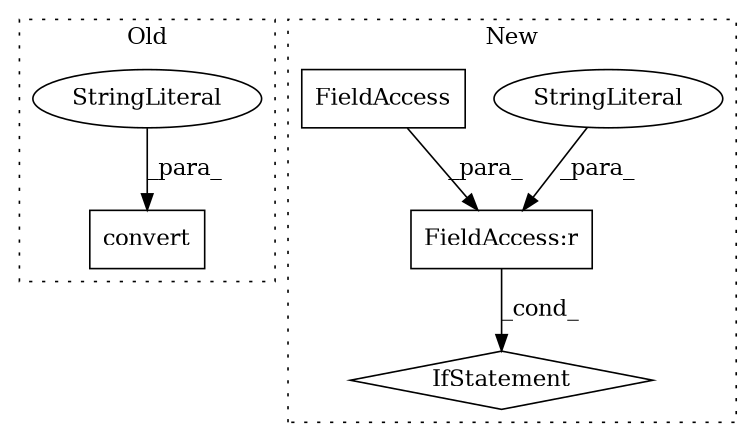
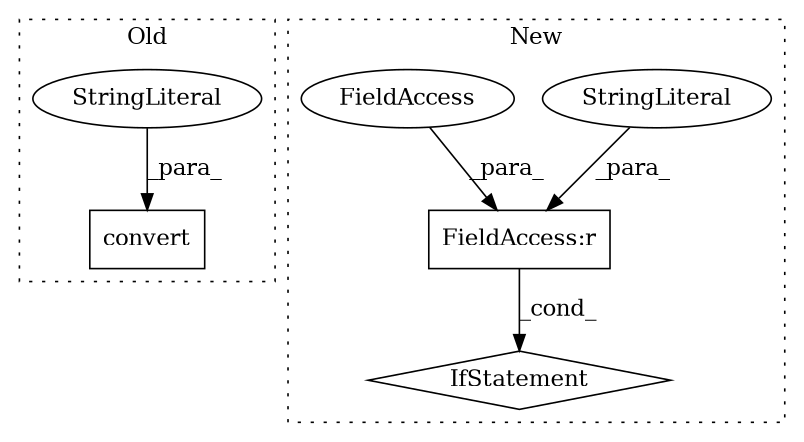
(383, 99) -> (408, 99)
